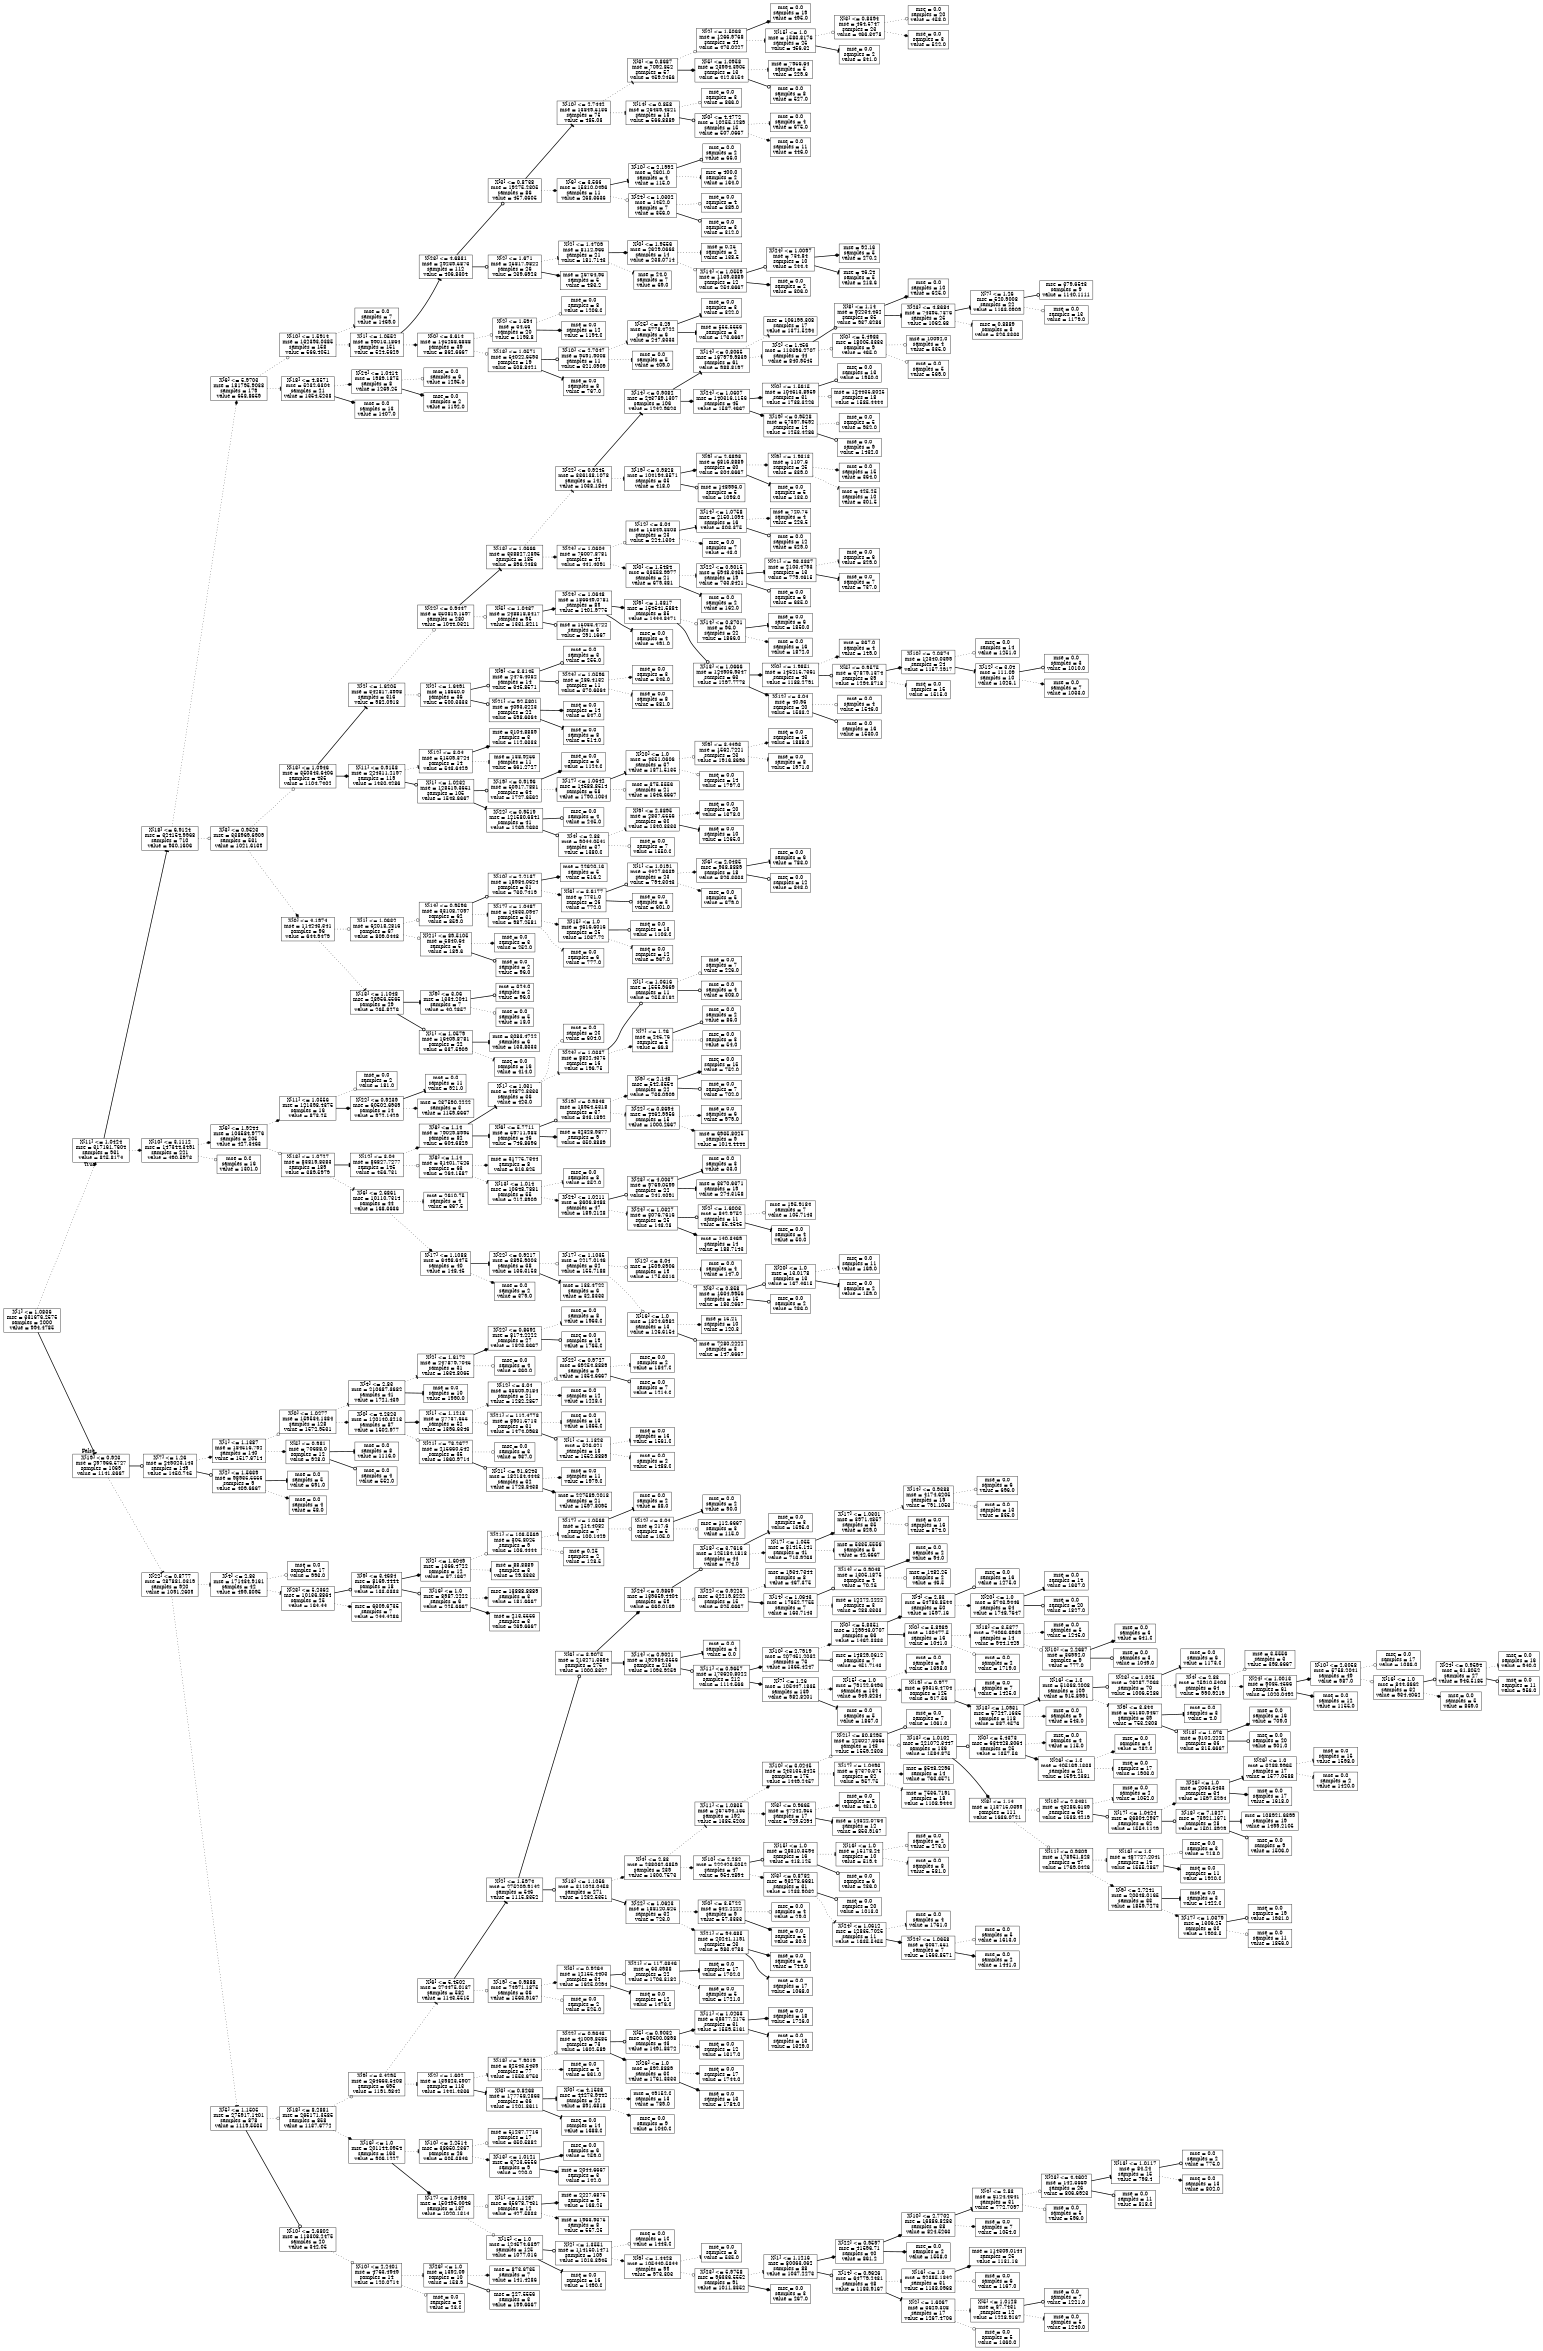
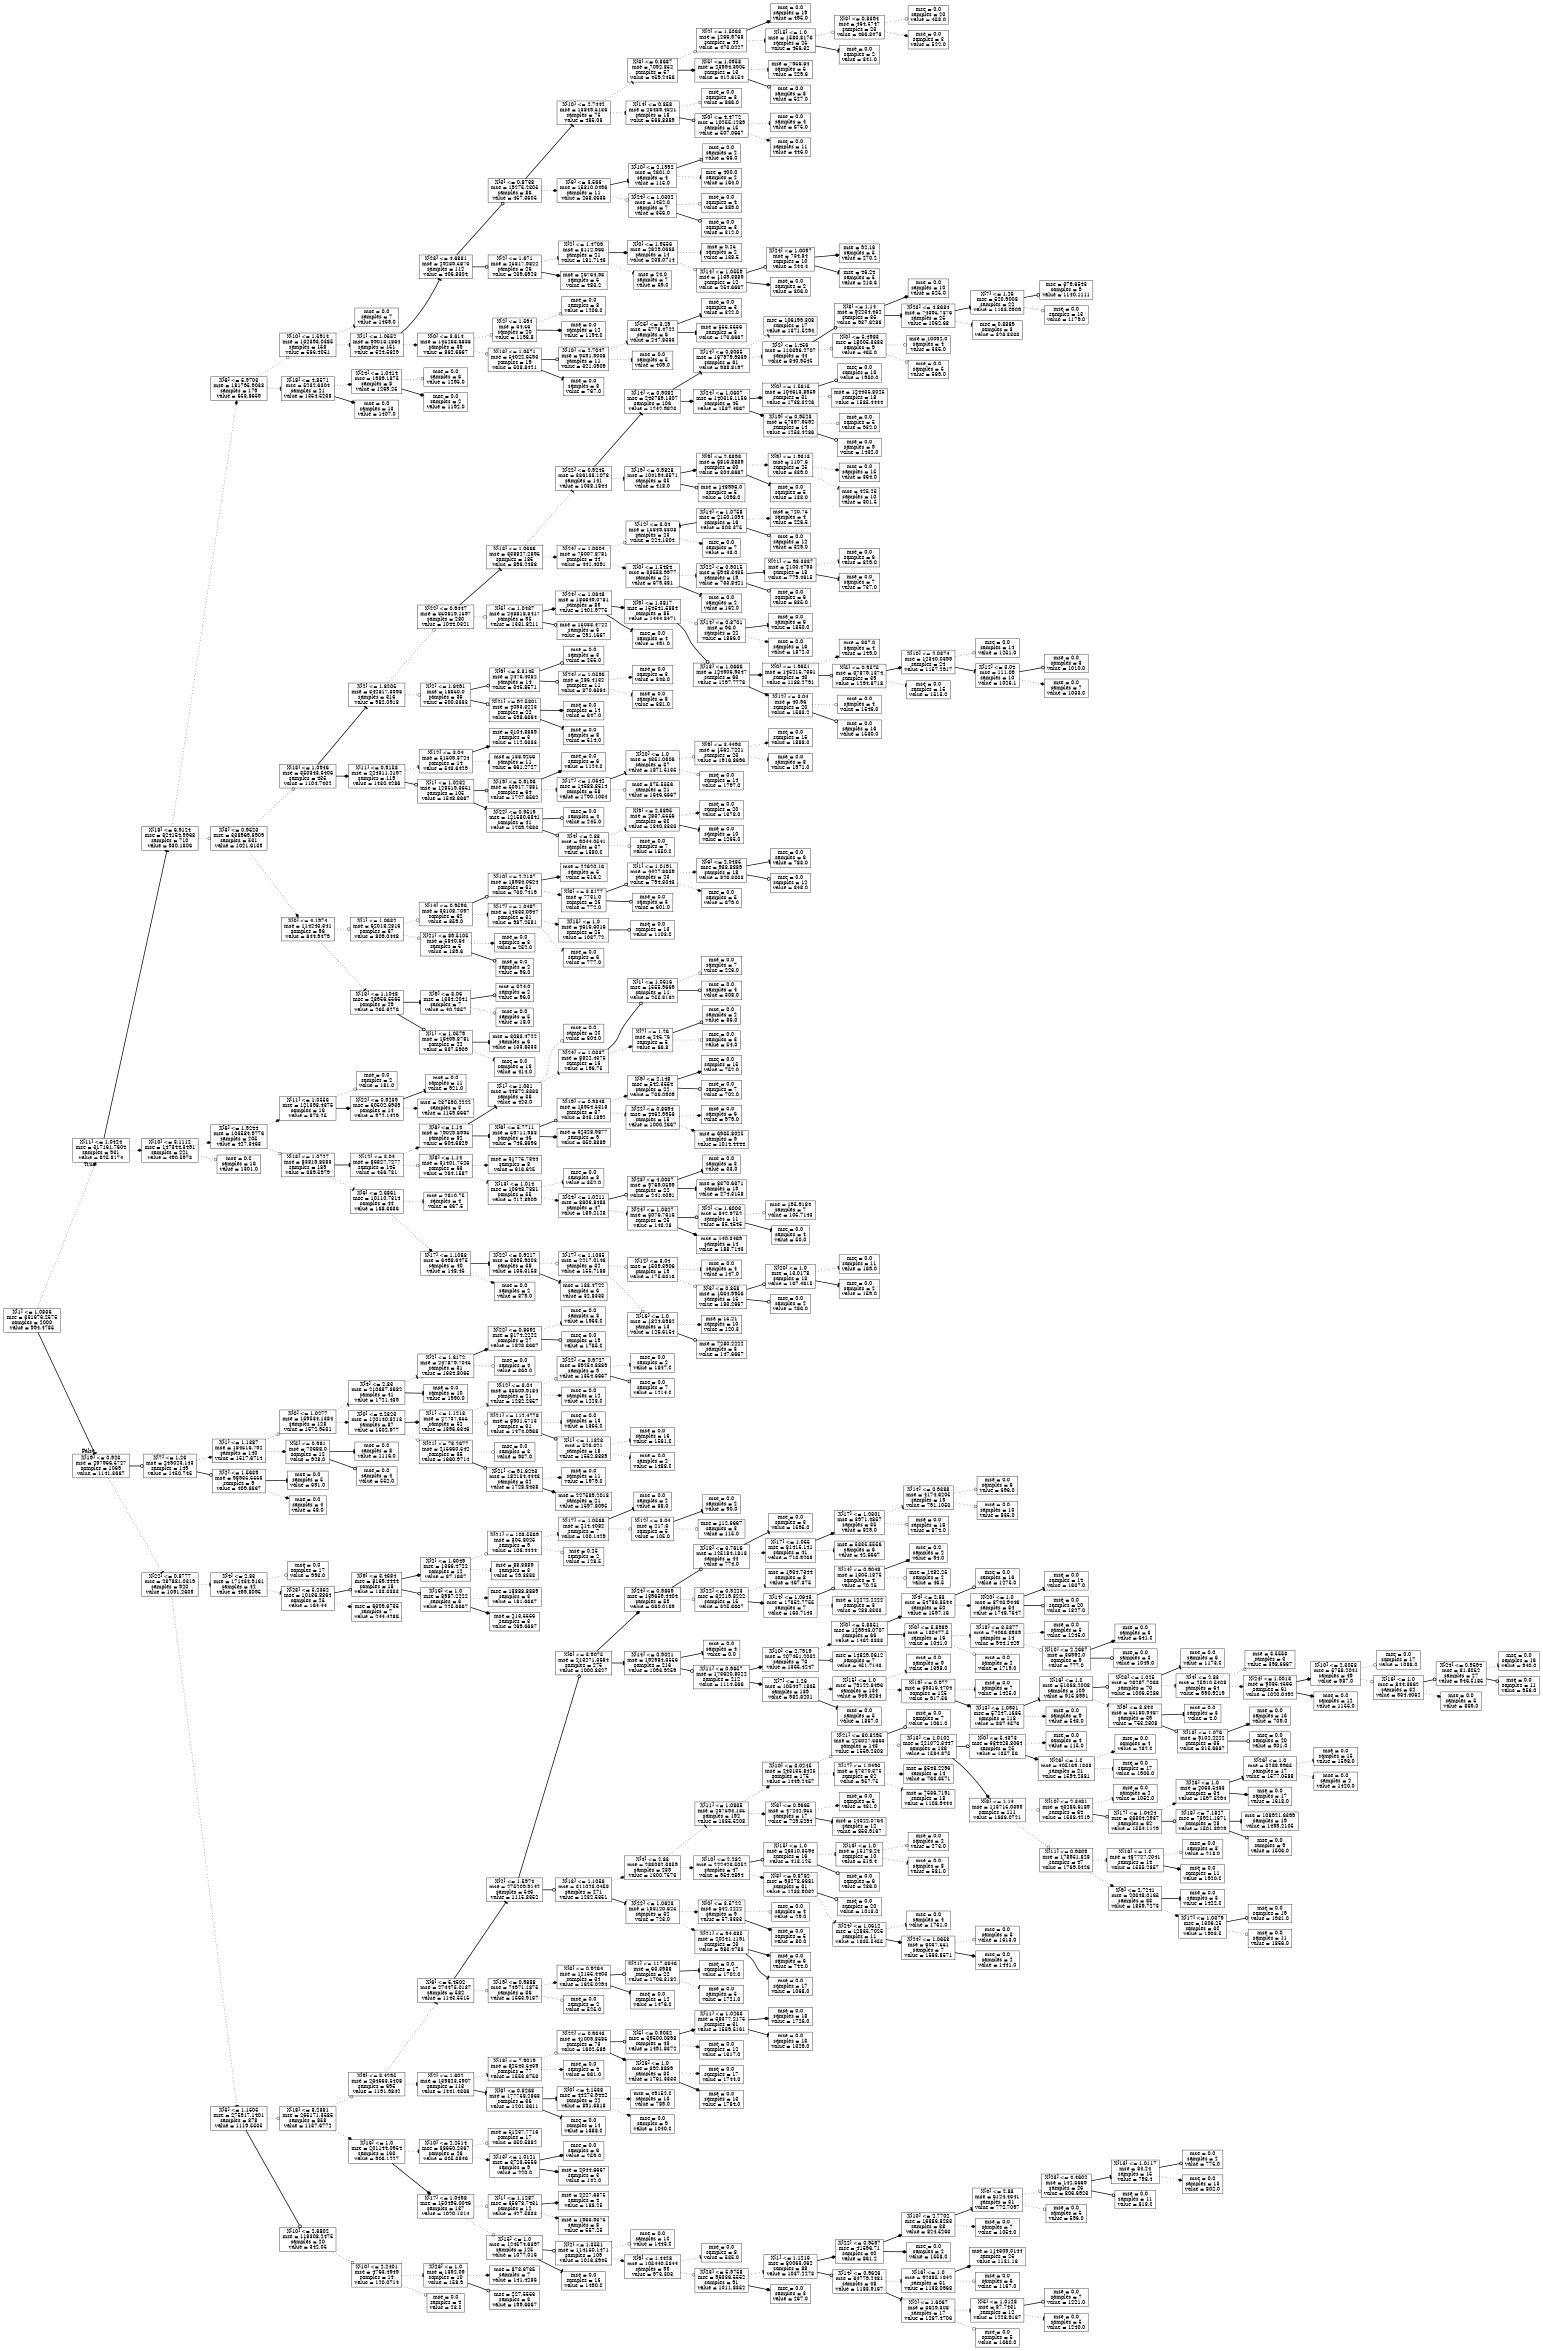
(687, 529) -> (689, 524)
(653, 955) -> none
